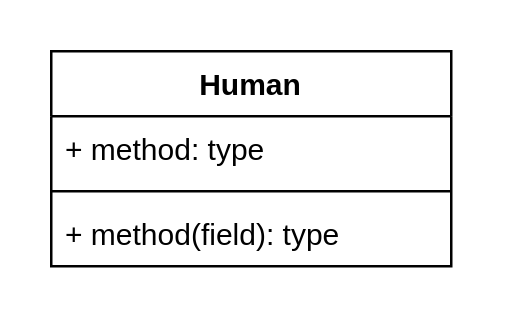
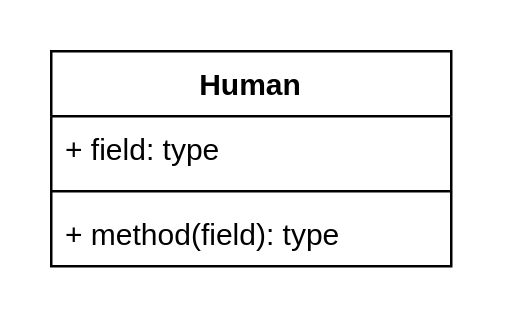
(172, 152) -> (156, 152)
